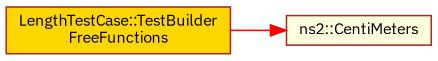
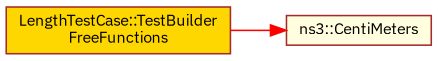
(359, 30) -> (359, 30)
